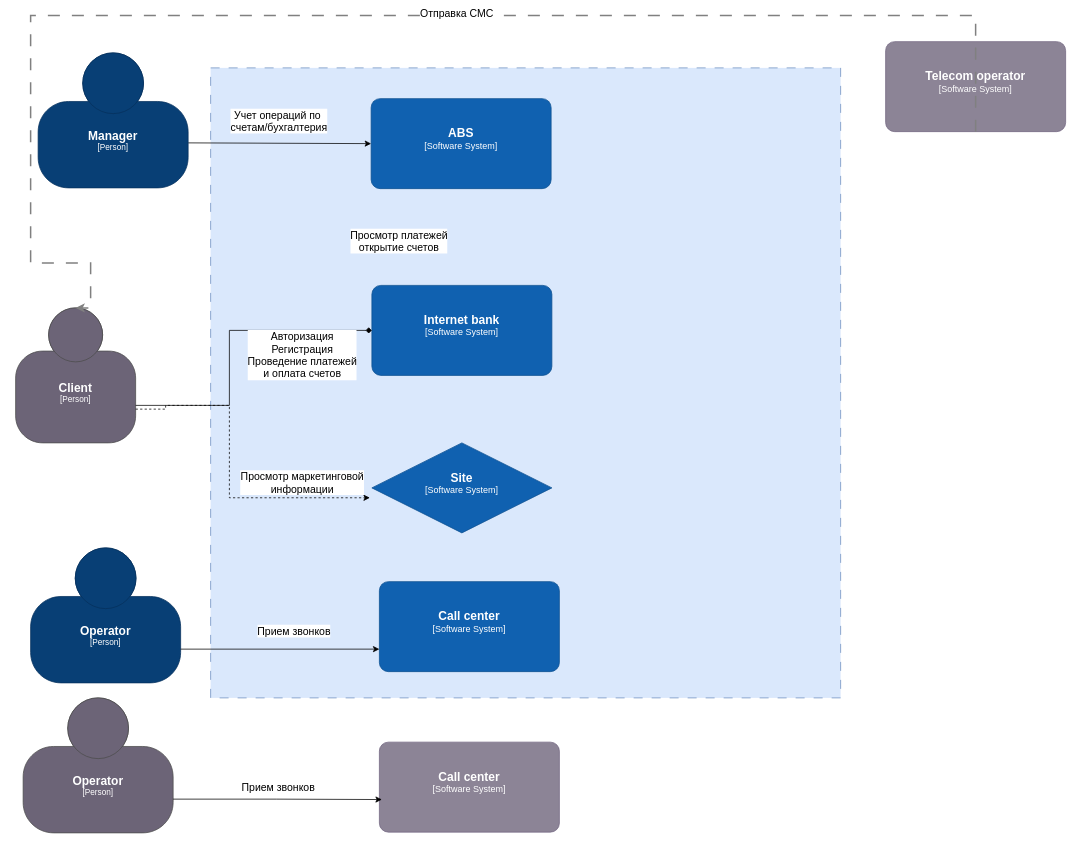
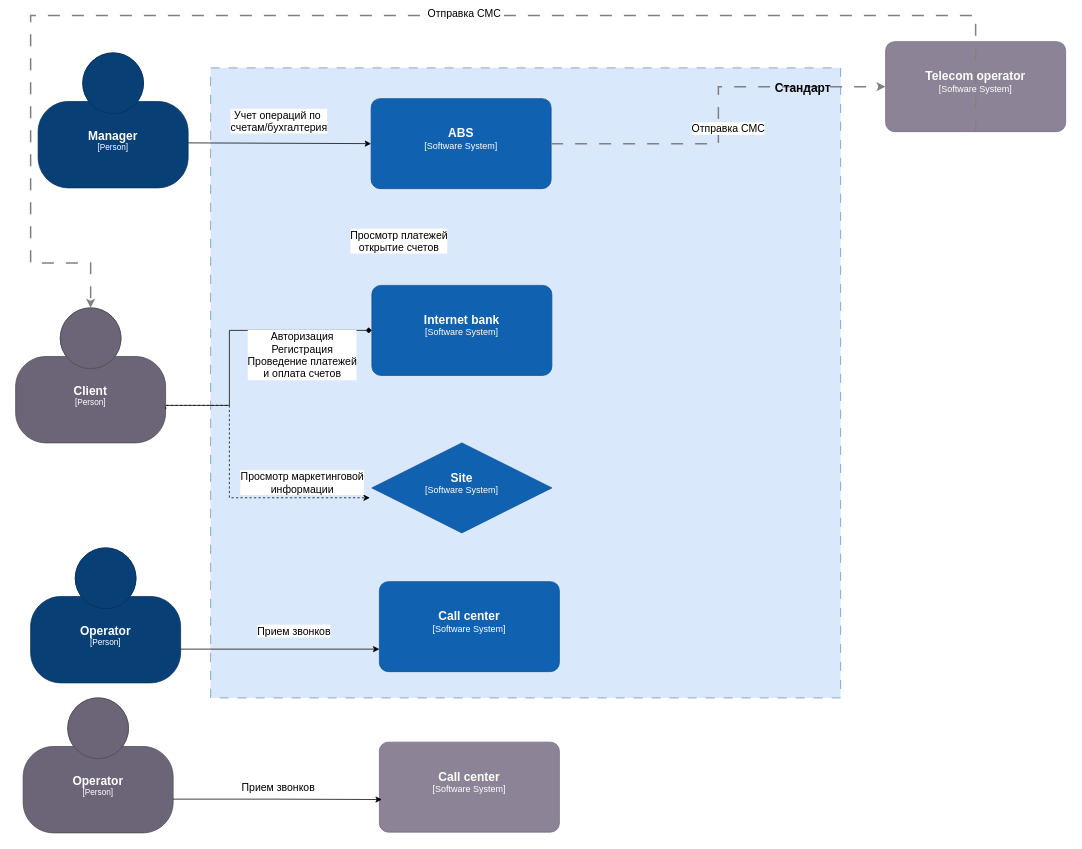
none -> (802, 87)
none -> (803, 87)
(75, 375) -> (90, 375)
